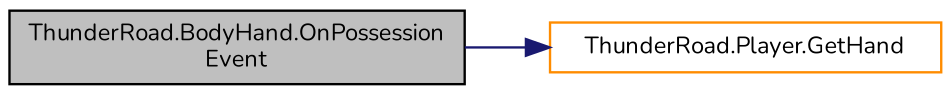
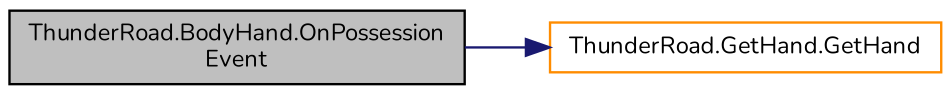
(746, 47) -> (746, 47)
